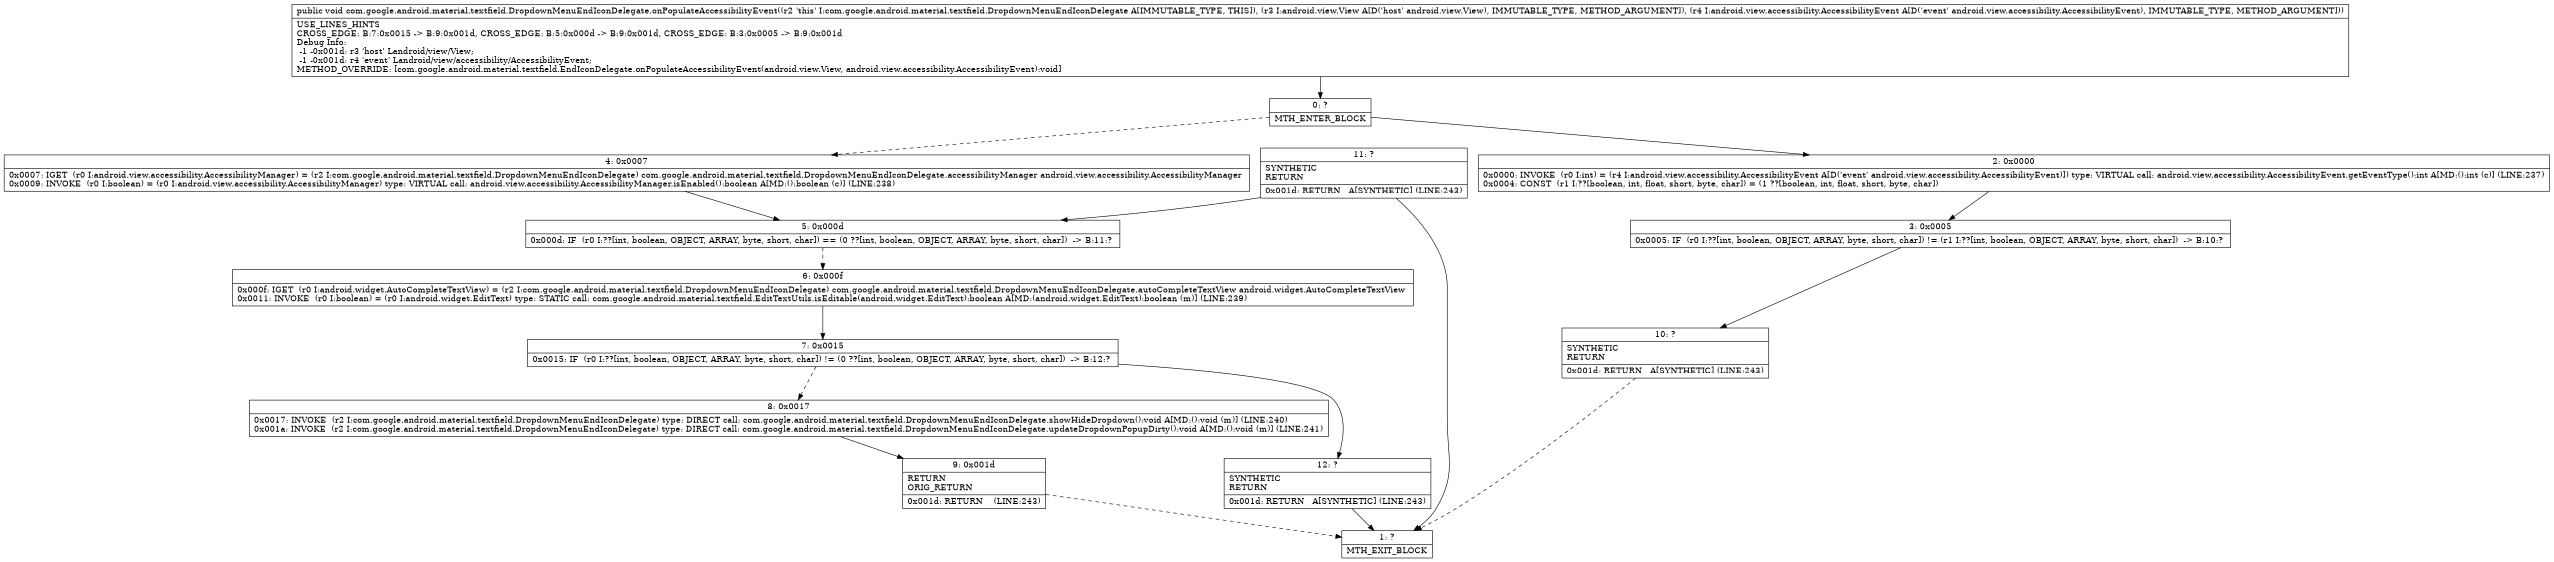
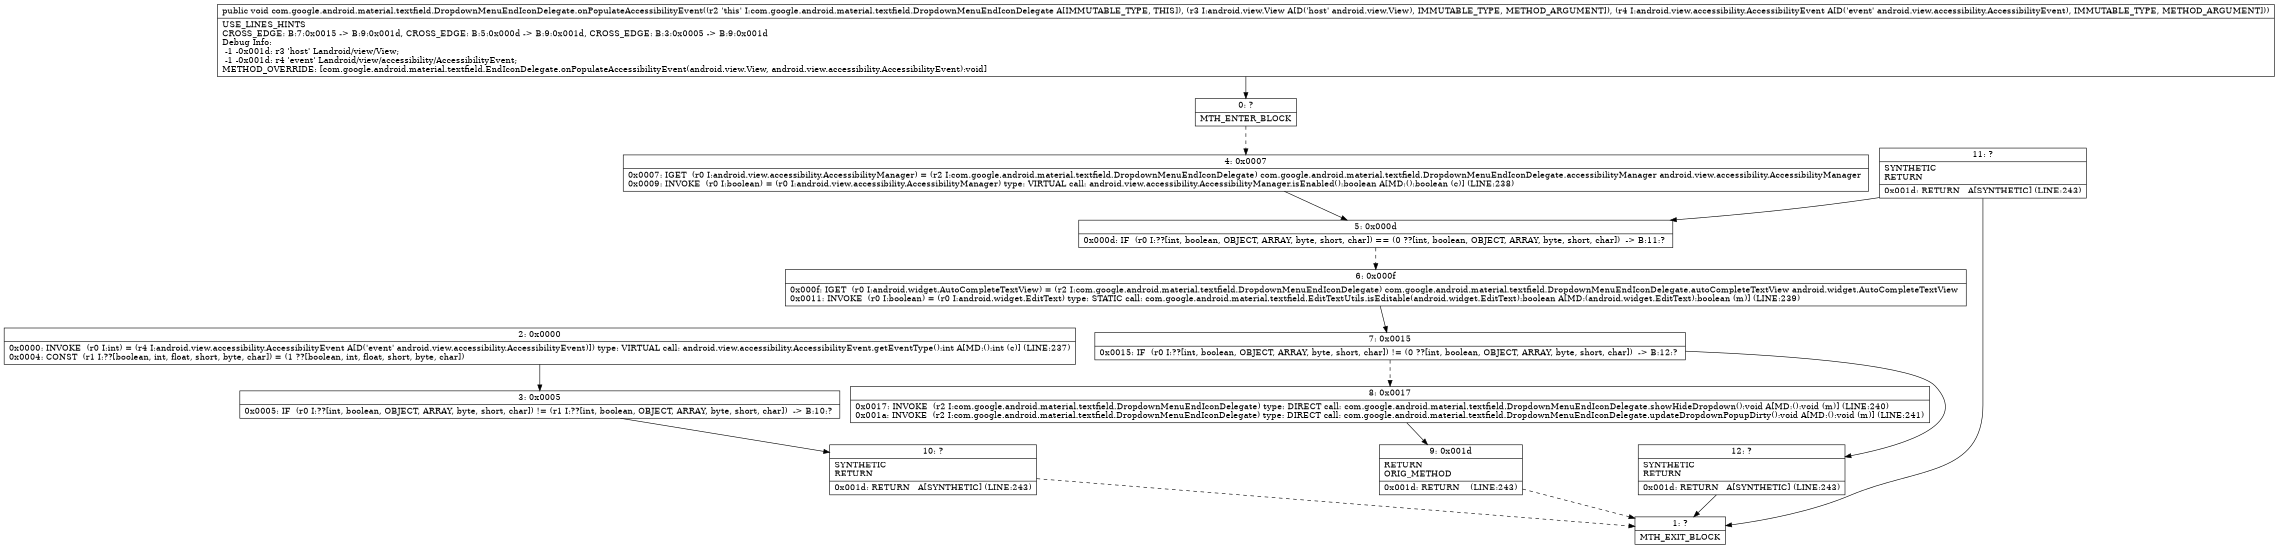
(1587, 136) -> none
(940, 488) -> (1418, 474)
